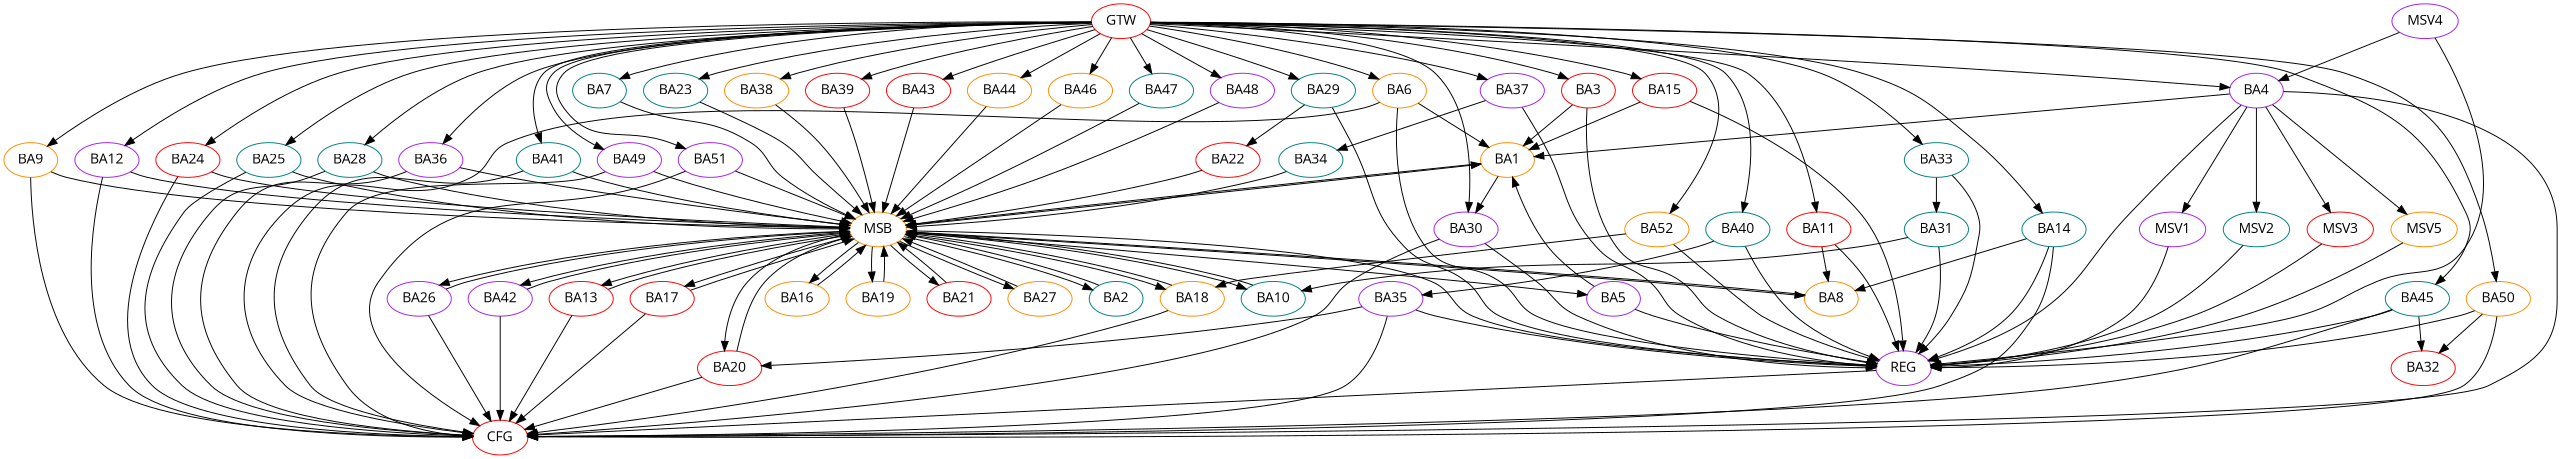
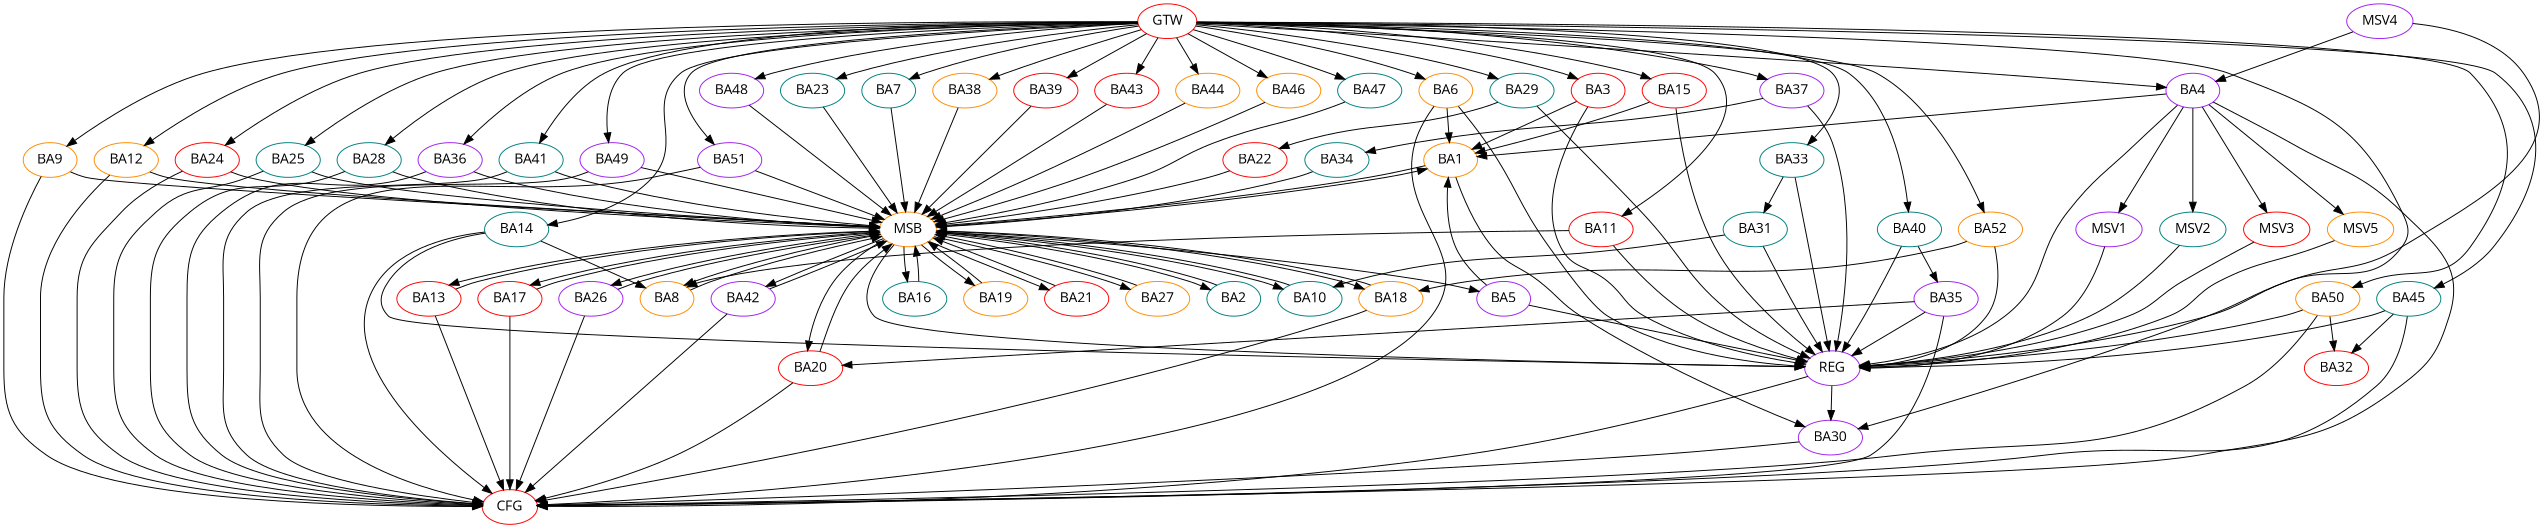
(107, 160) -> (126, 160)
(797, 299) -> (915, 299)
(1612, 330) -> (1832, 398)
